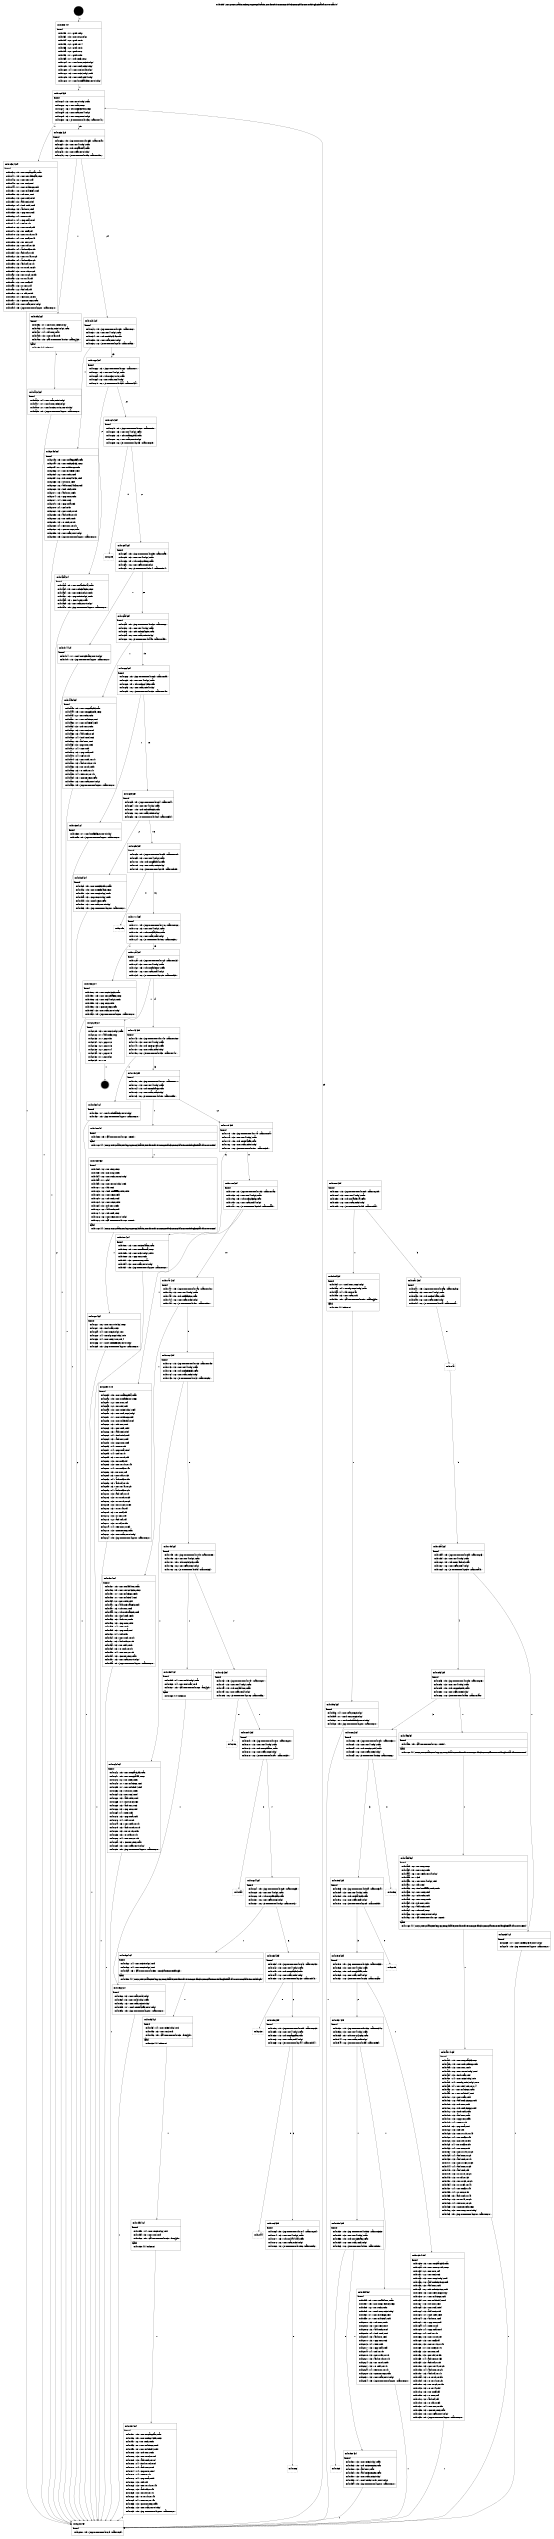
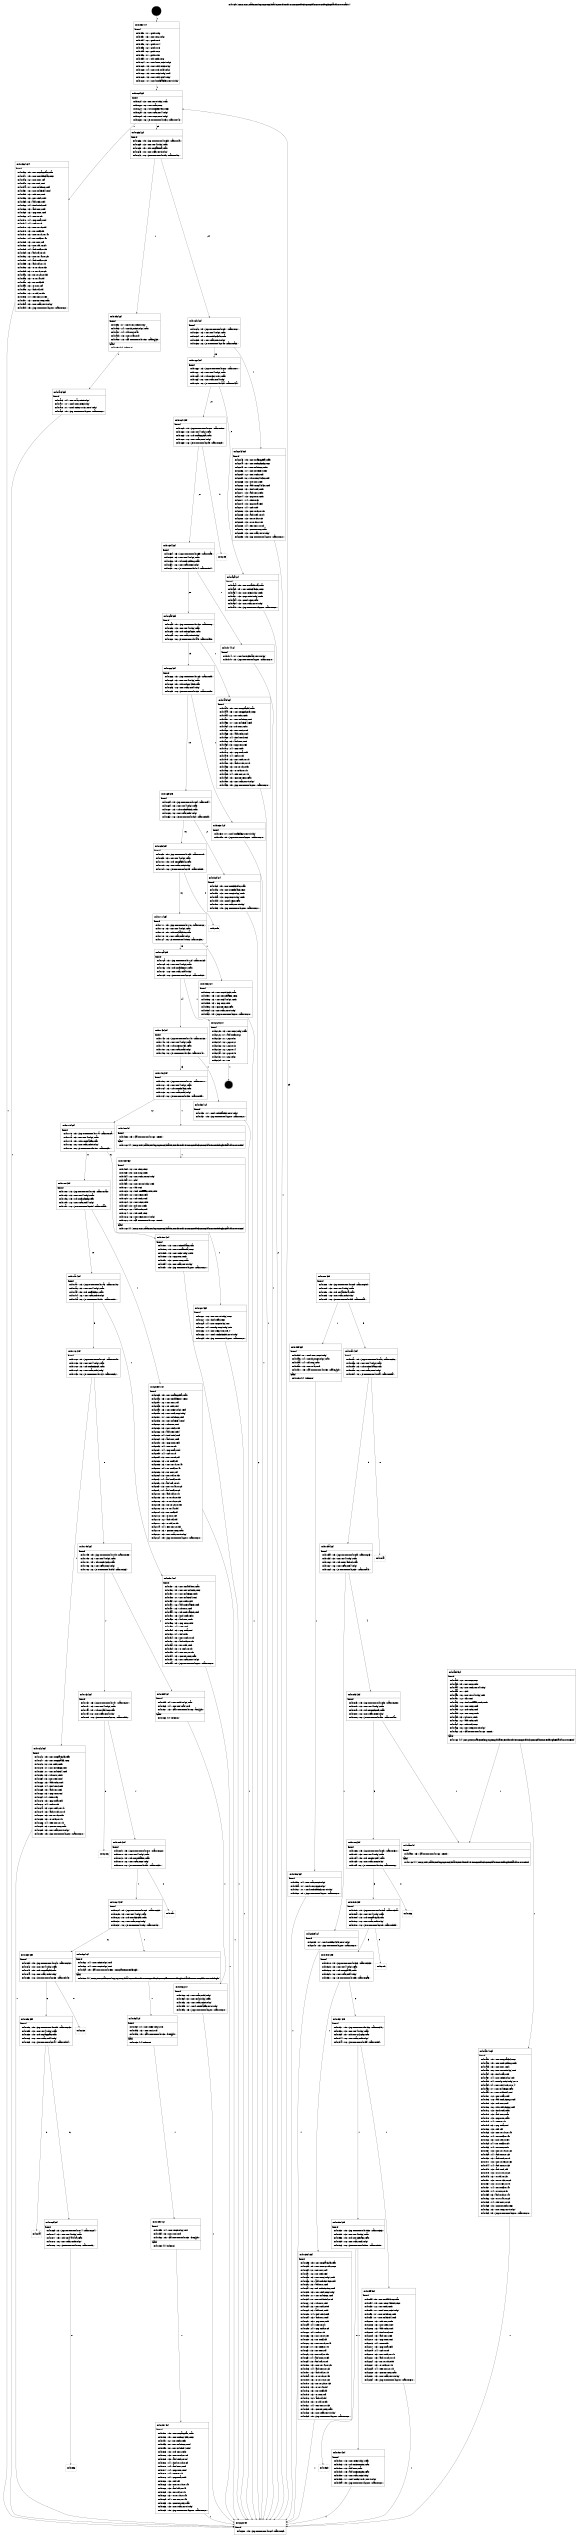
(454, 1456) -> (358, 1460)
(463, 1805) -> (485, 1792)
